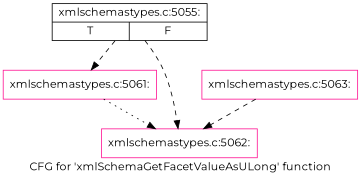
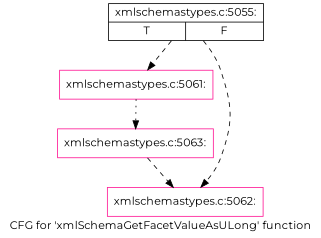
(126, 112) -> (136, 110)
